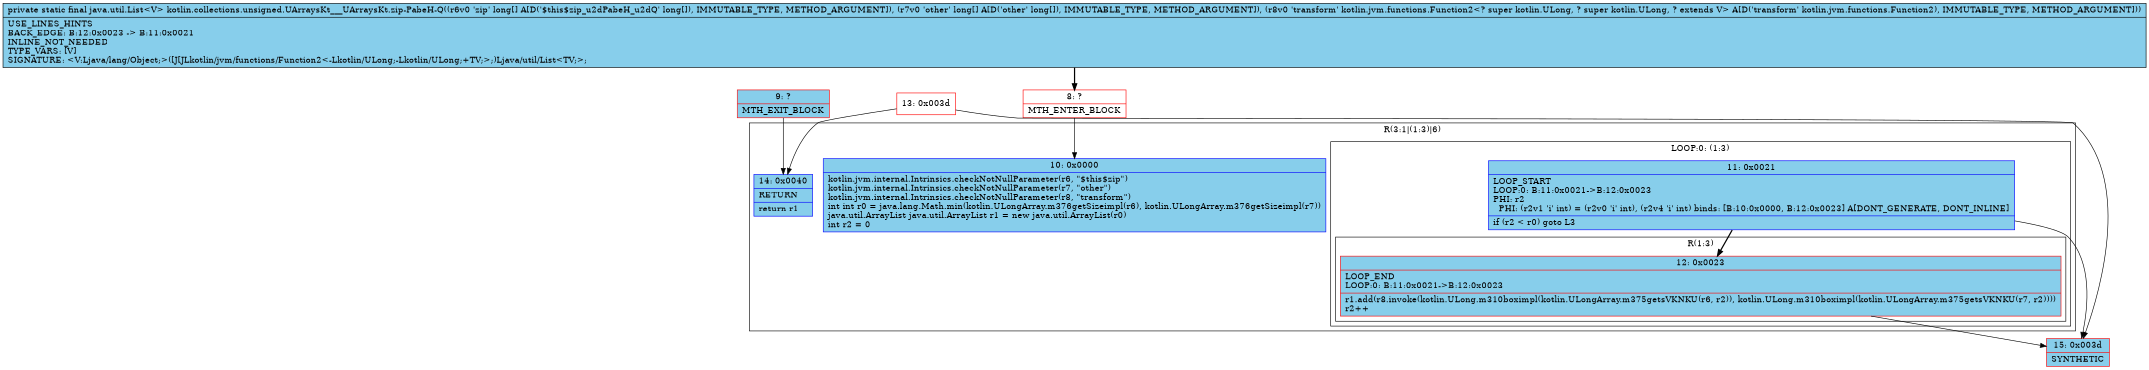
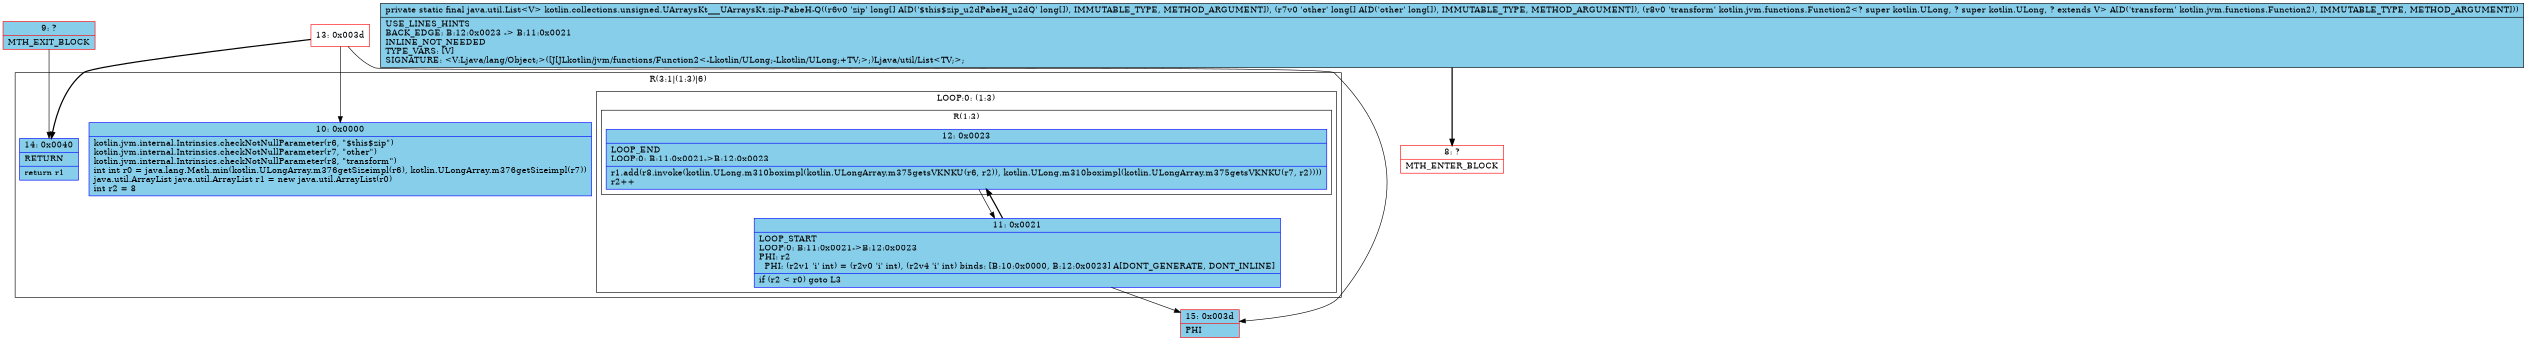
(833, 119) -> (163, 58)
(1075, 135) -> (340, 82)
(849, 225) -> (115, 189)
(1701, 286) -> (966, 159)
(1981, 335) -> (985, 201)
(2078, 359) -> (1194, 330)
